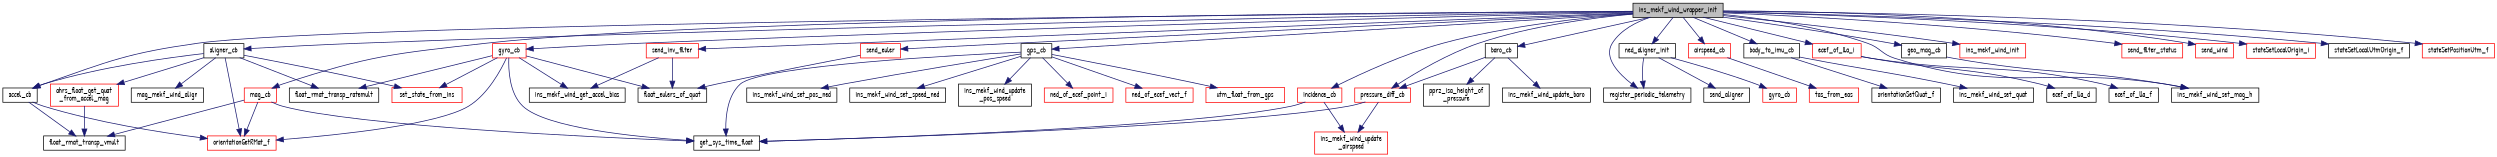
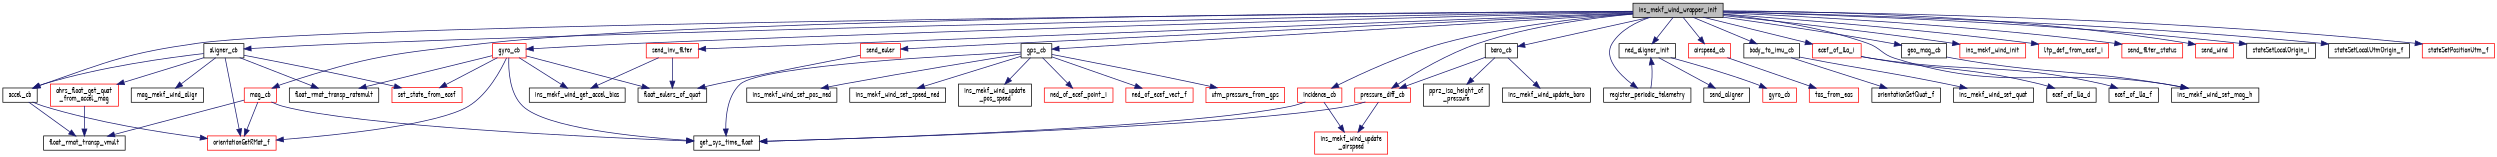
none -> (2074, 51)
(2281, 51) -> (2281, 51)
(1643, 69) -> (1652, 77)
(427, 95) -> (427, 95)
(1245, 95) -> (1245, 95)
